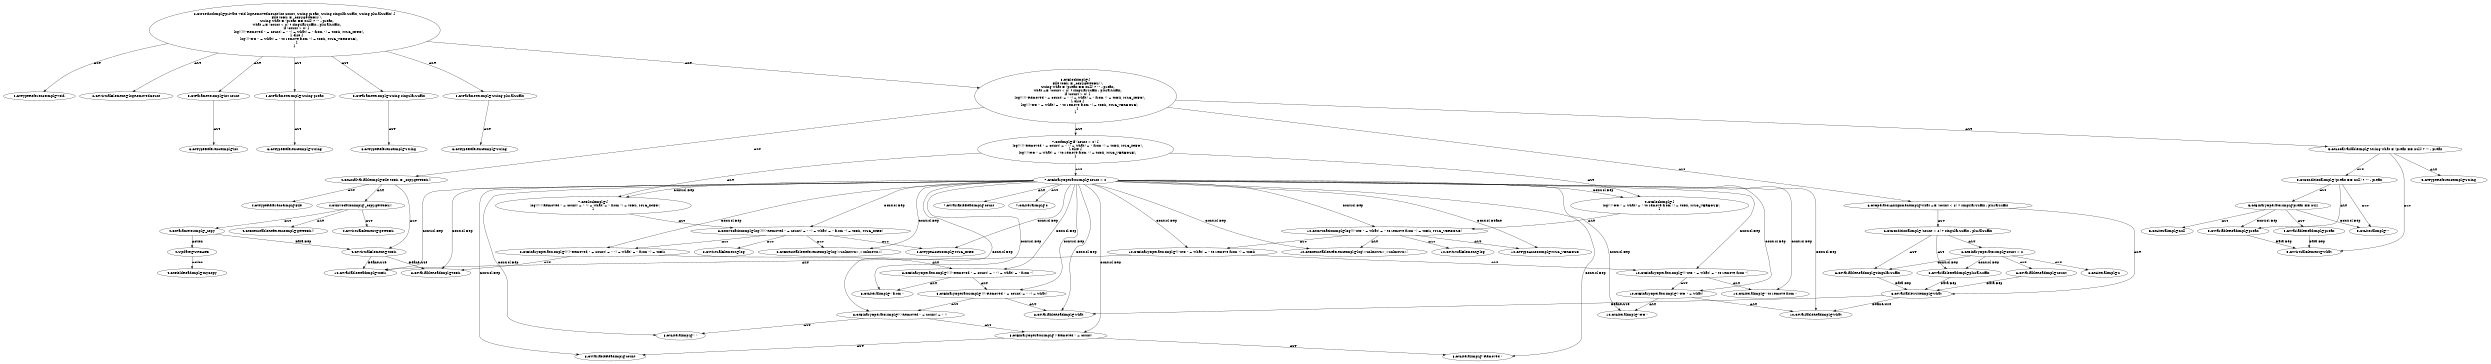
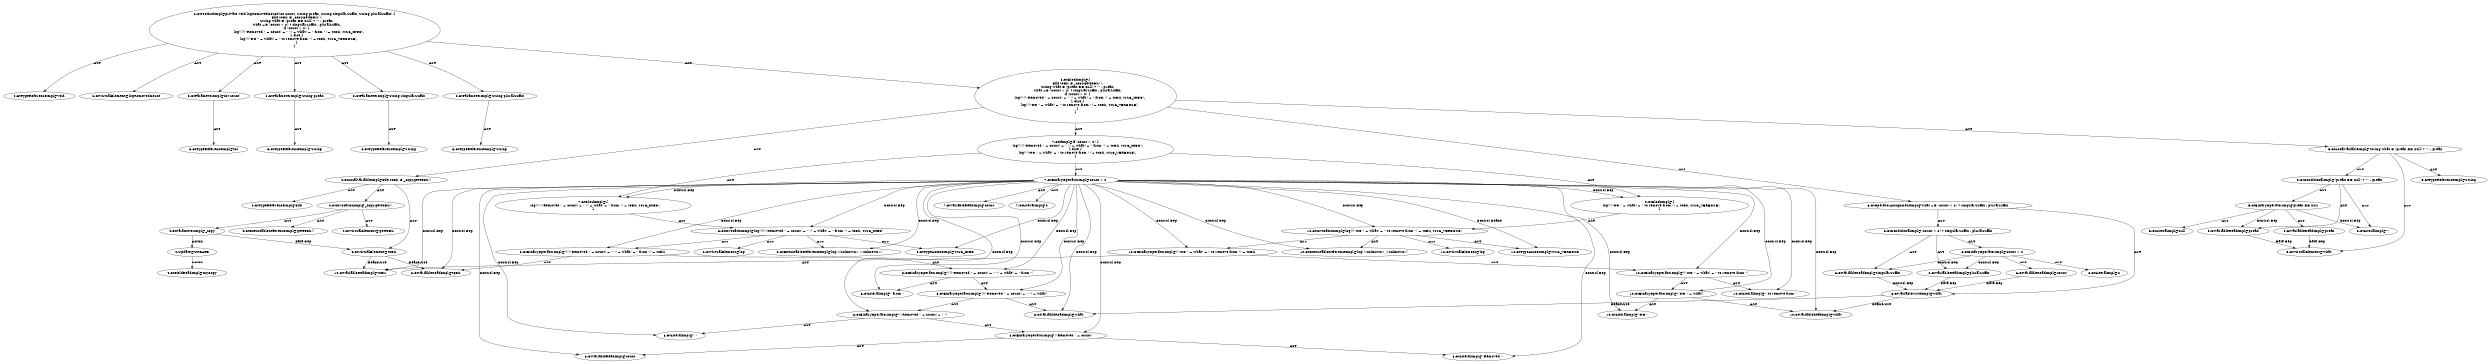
(1903, 283) -> (1903, 283)
